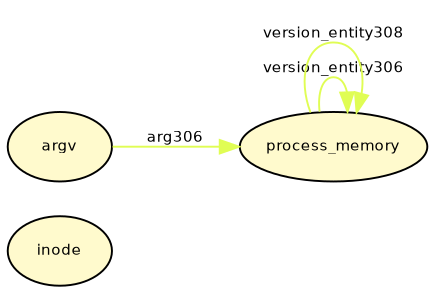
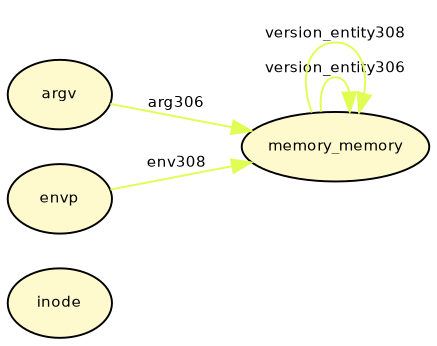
(334, 147) -> (335, 147)
none -> (60, 199)
